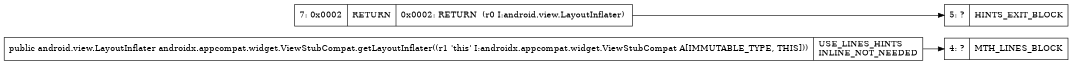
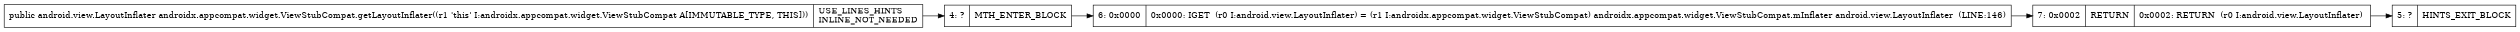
none -> (1552, 16)
(1019, 49) -> (1021, 16)
